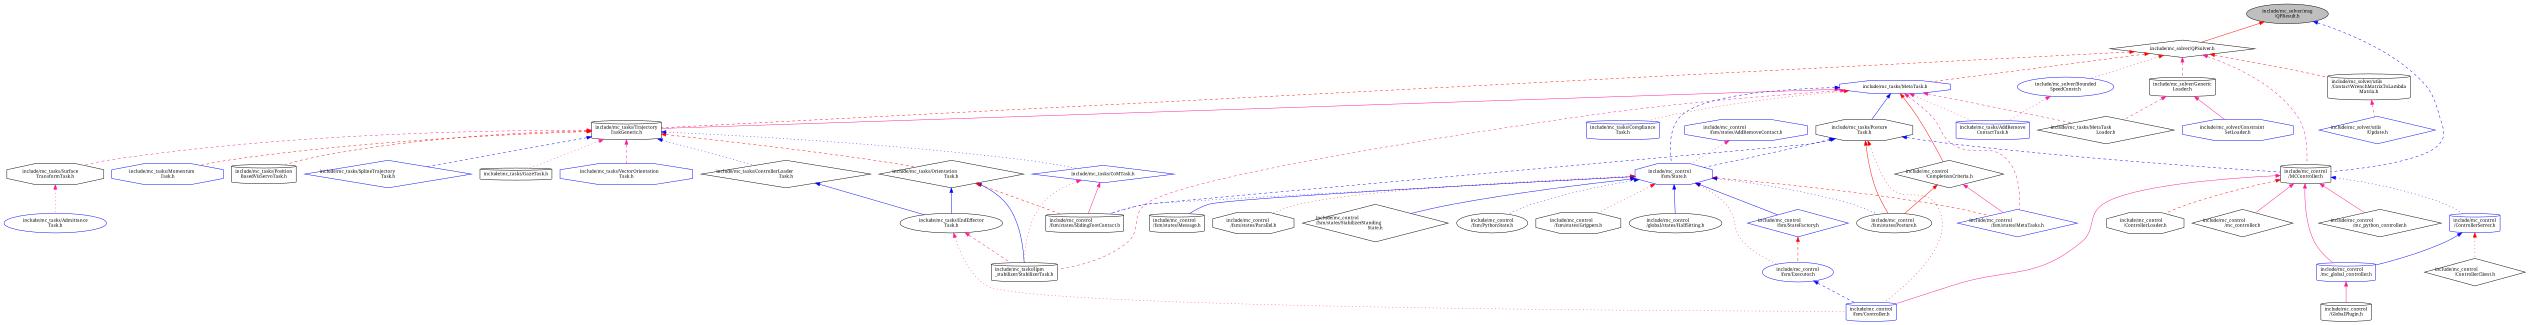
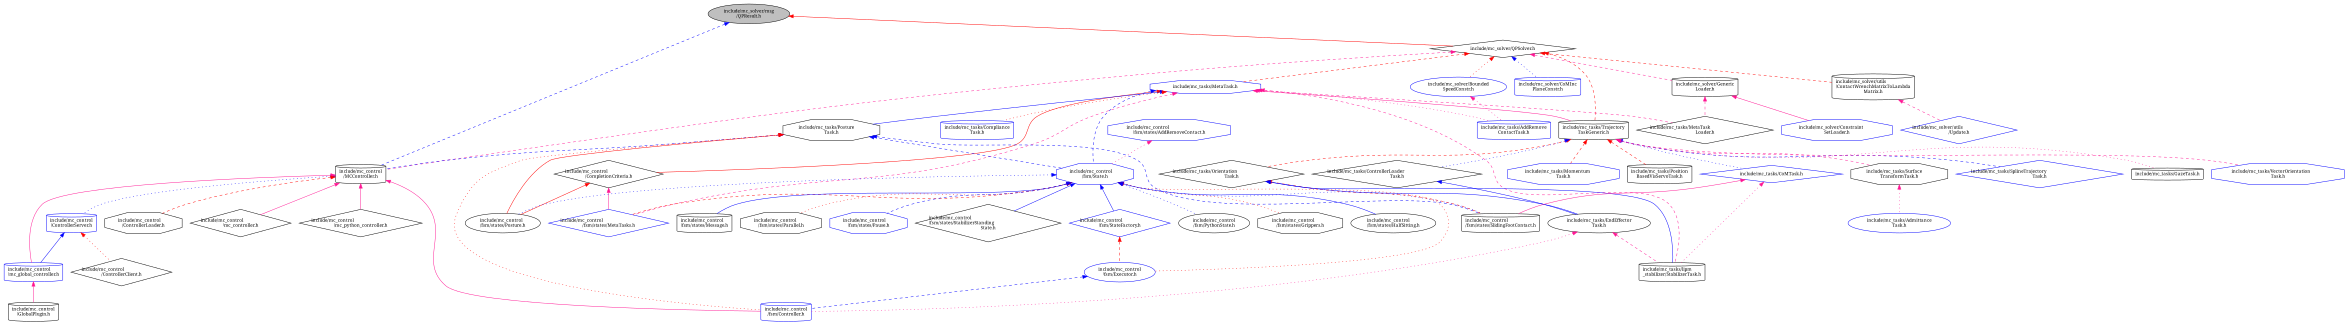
none -> (1548, 87)
none -> (869, 223)
(1676, 223) -> (1393, 223)
